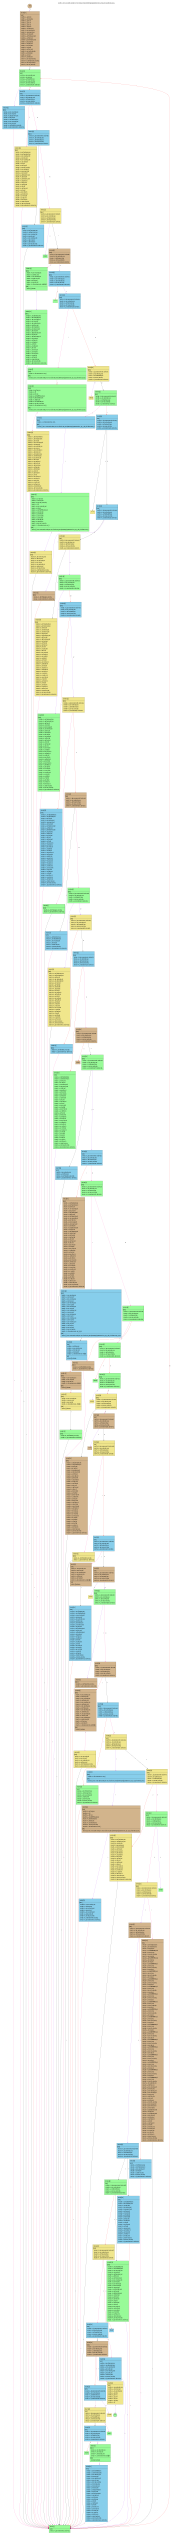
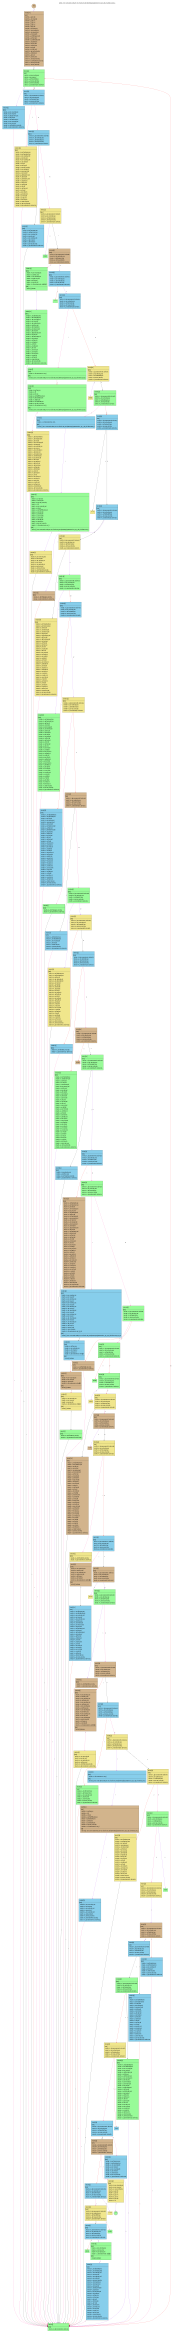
(152, 2041) -> none
